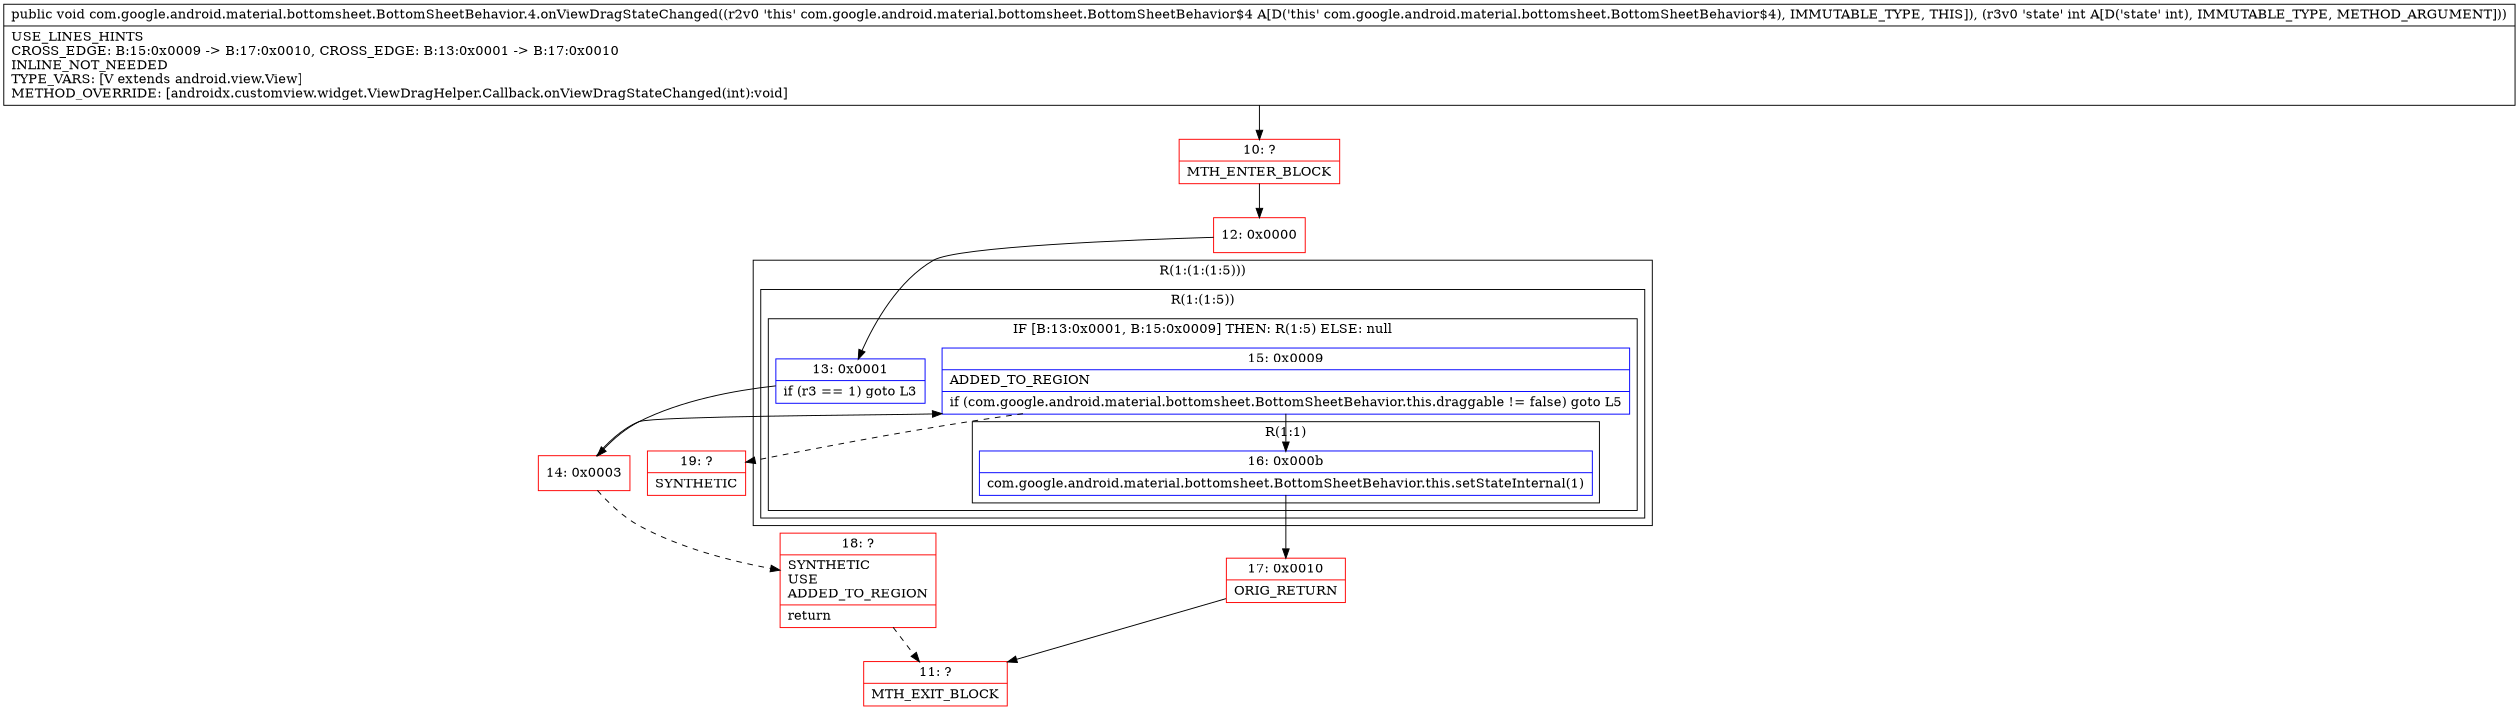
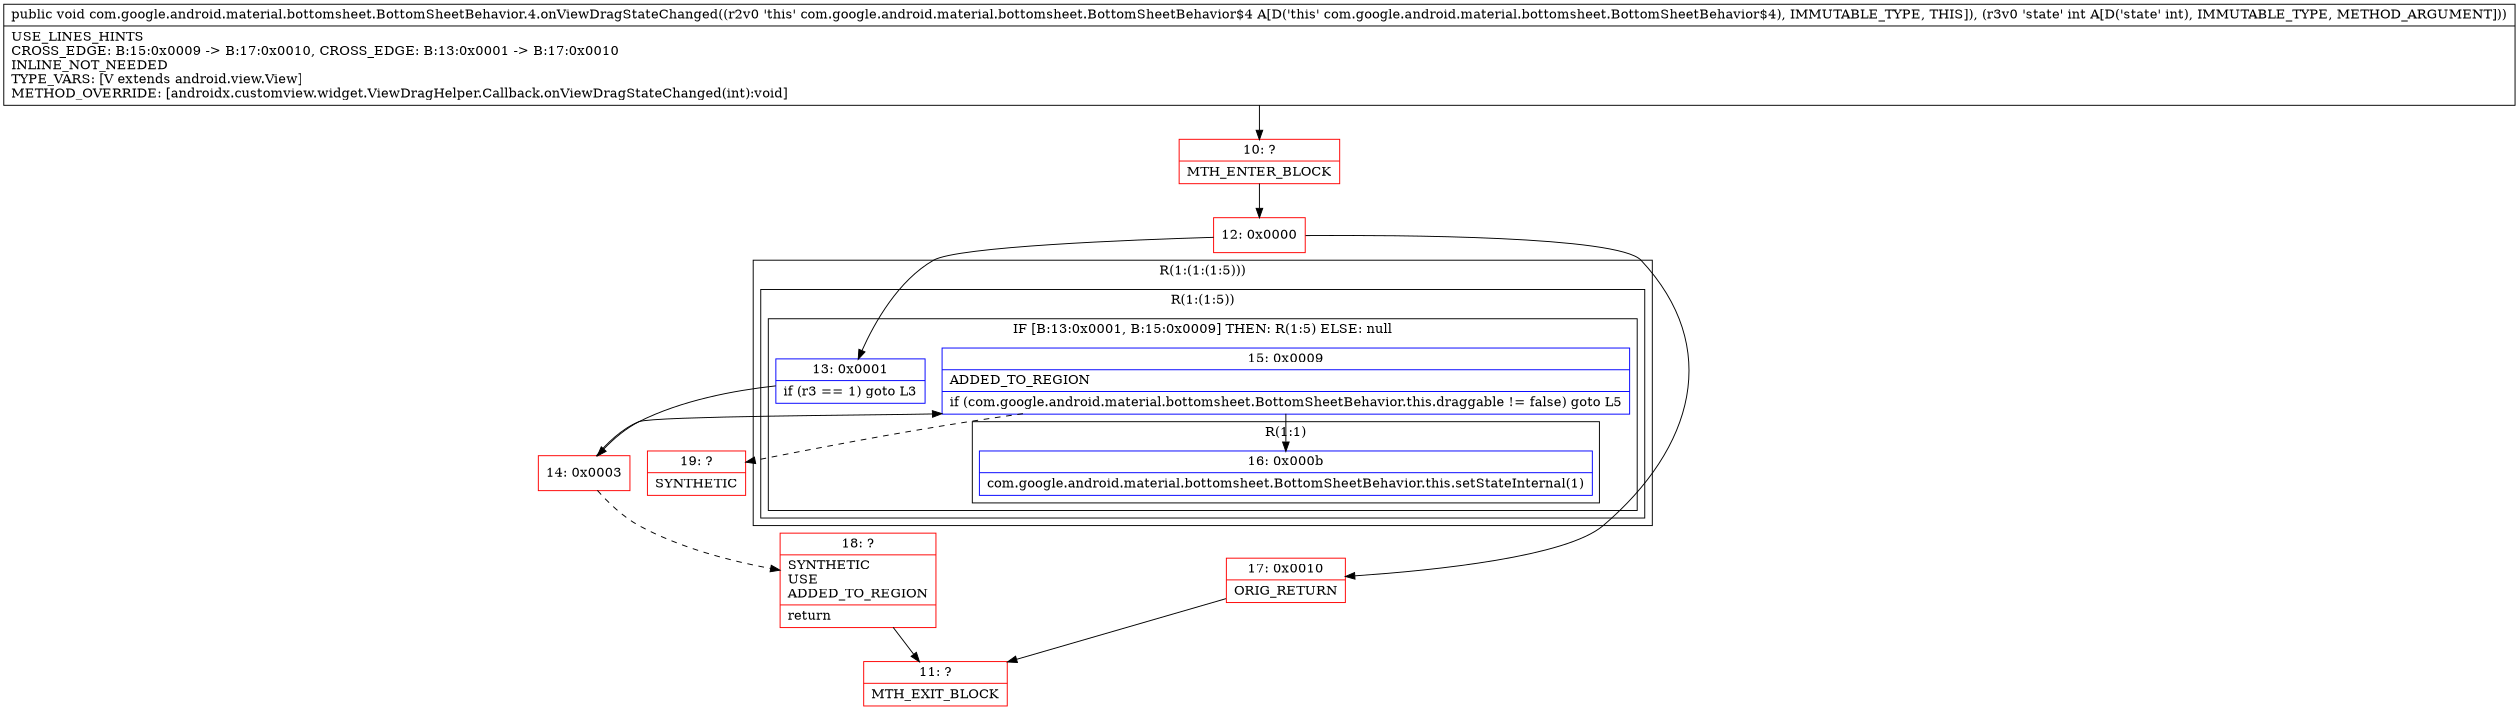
(1286, 533) -> (1688, 359)
(903, 641) -> (903, 641)
